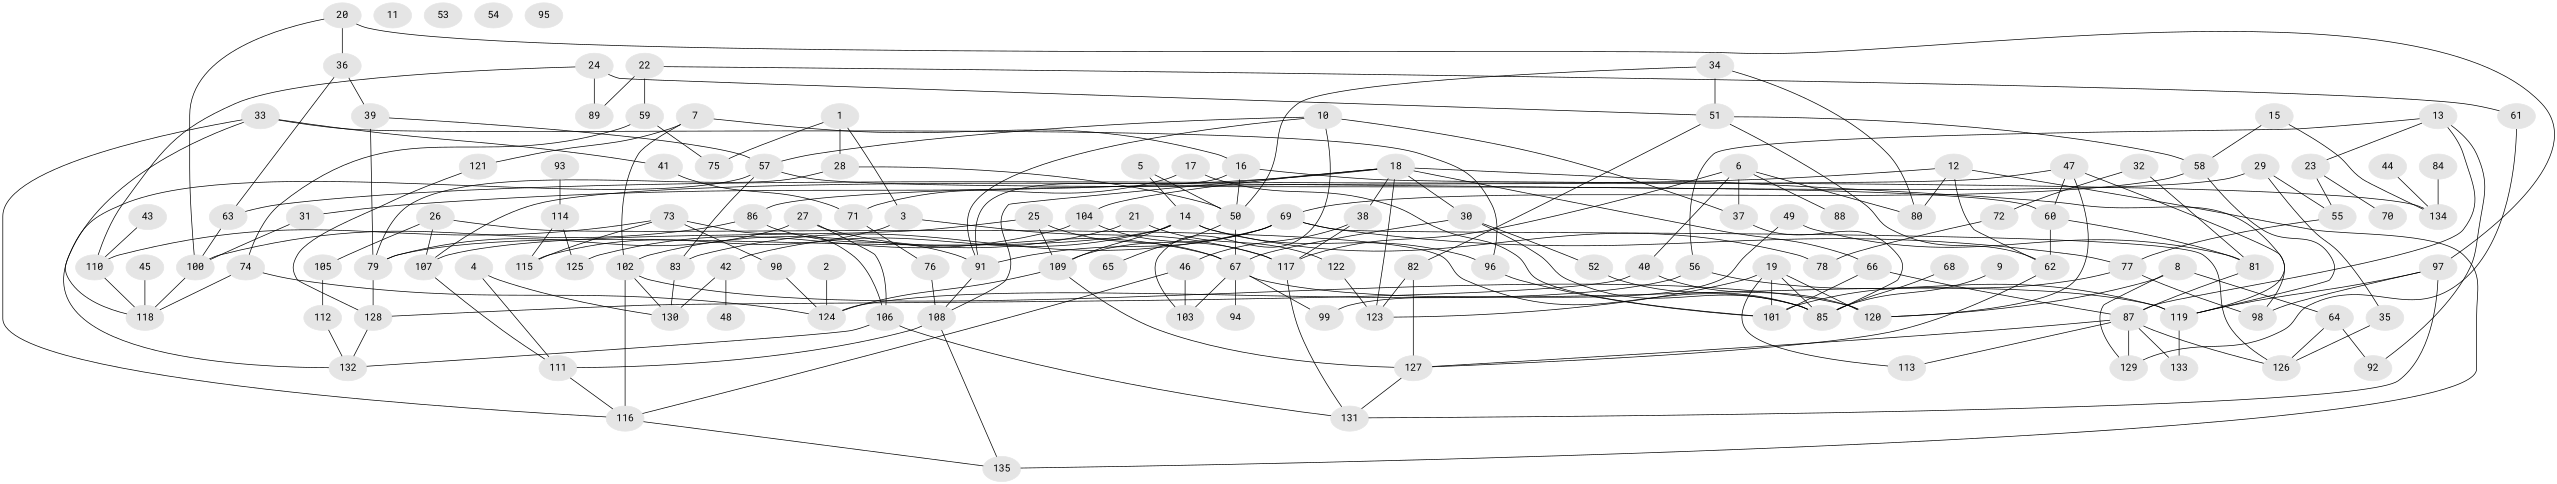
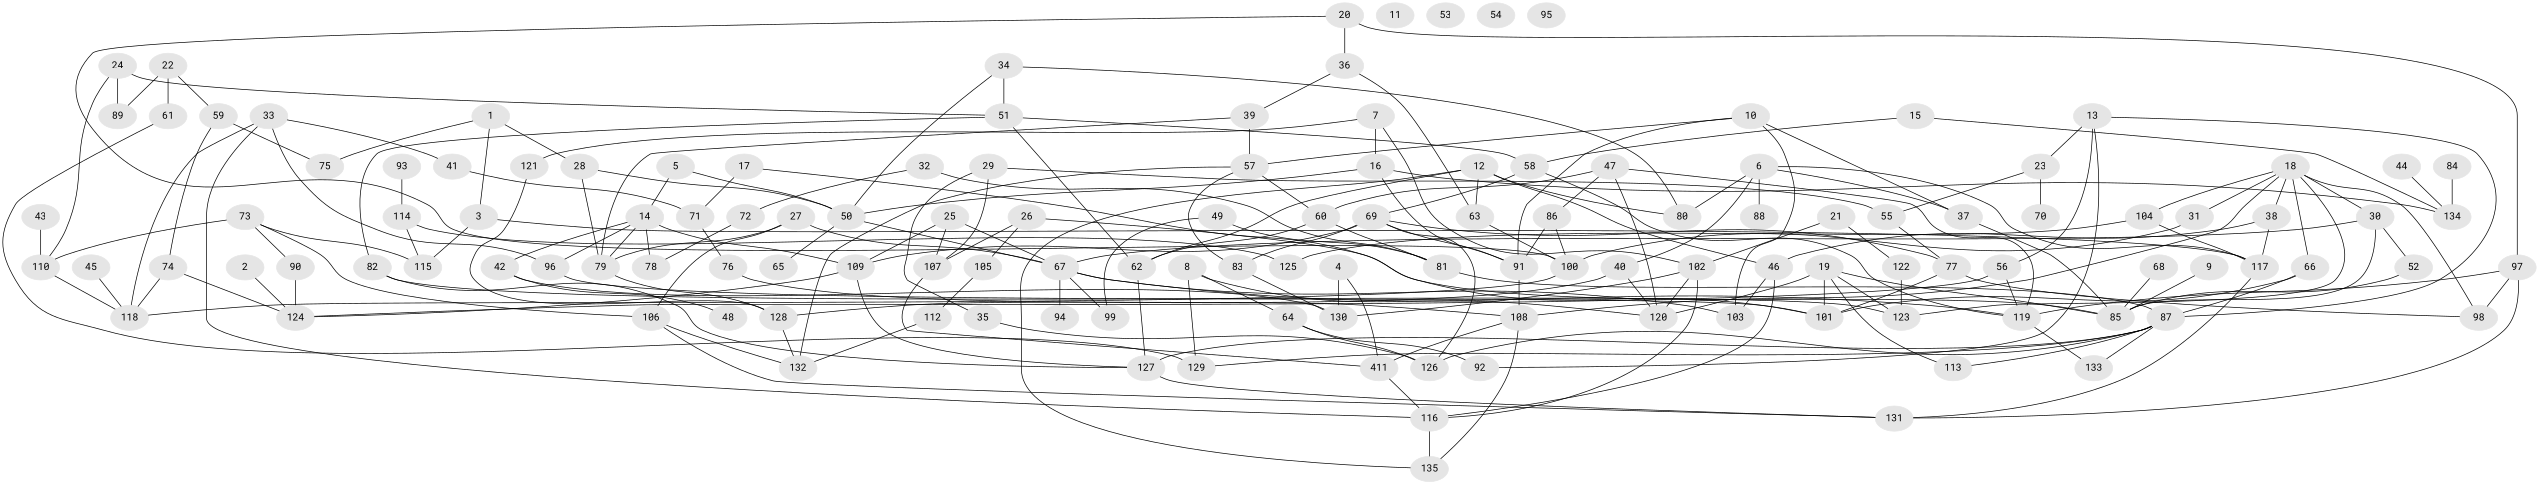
none -> (1623, 225)
(558, 368) -> (1379, 368)
